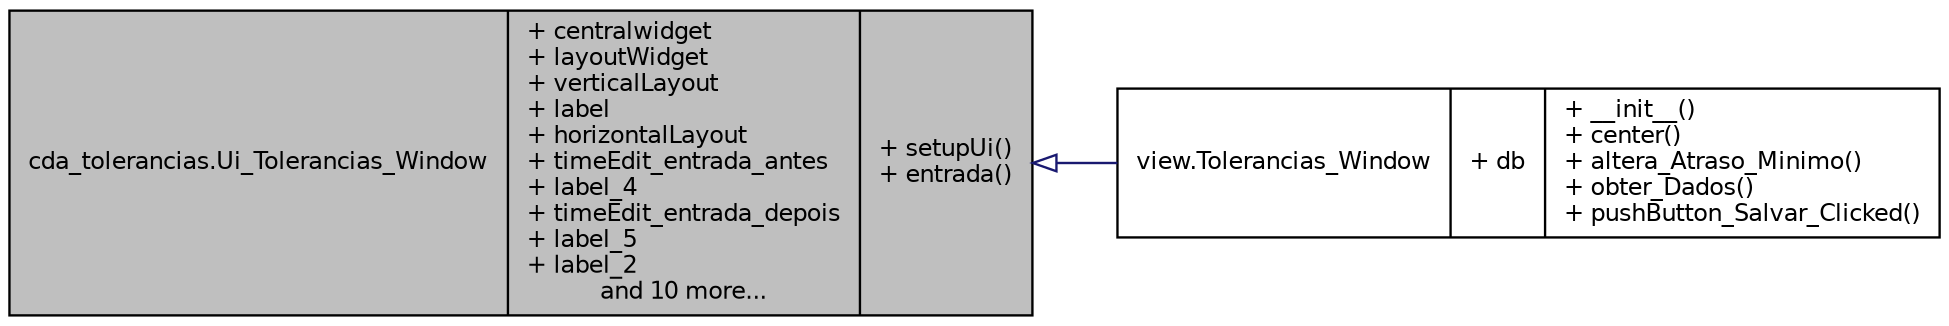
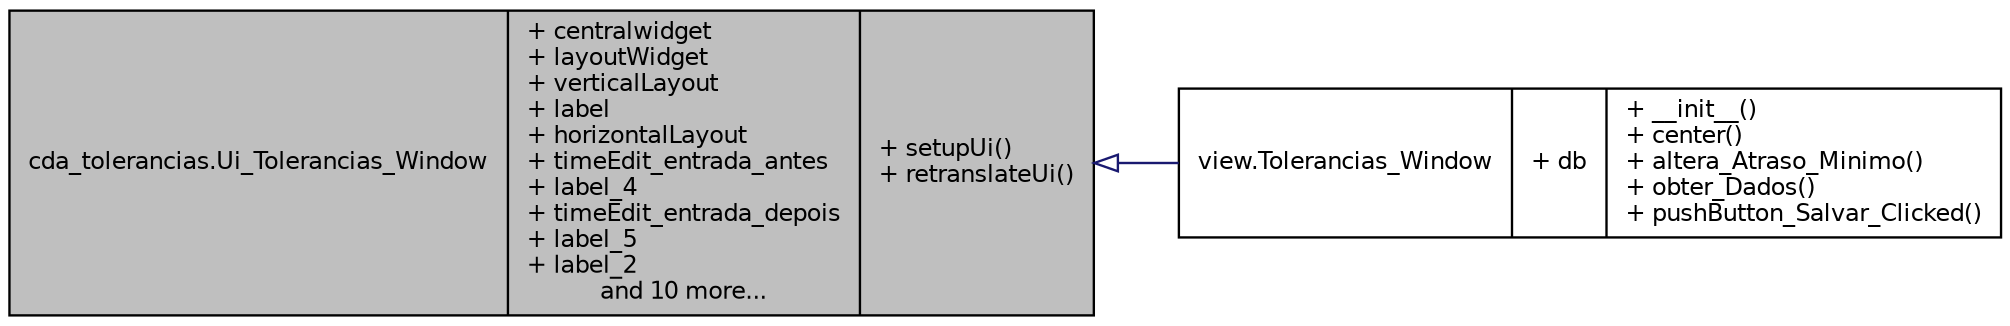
(946, 175) -> (977, 175)
